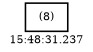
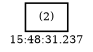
(47, 17) -> (47, 17)
